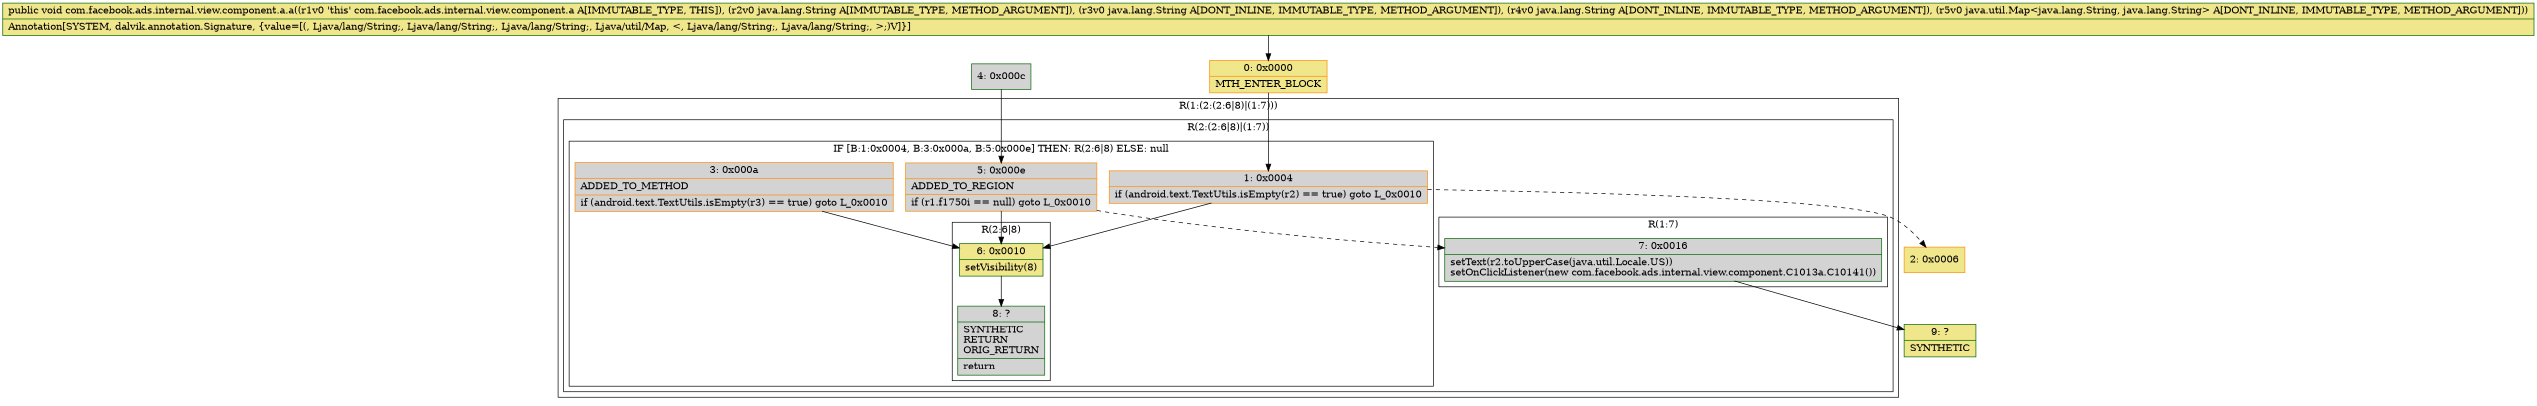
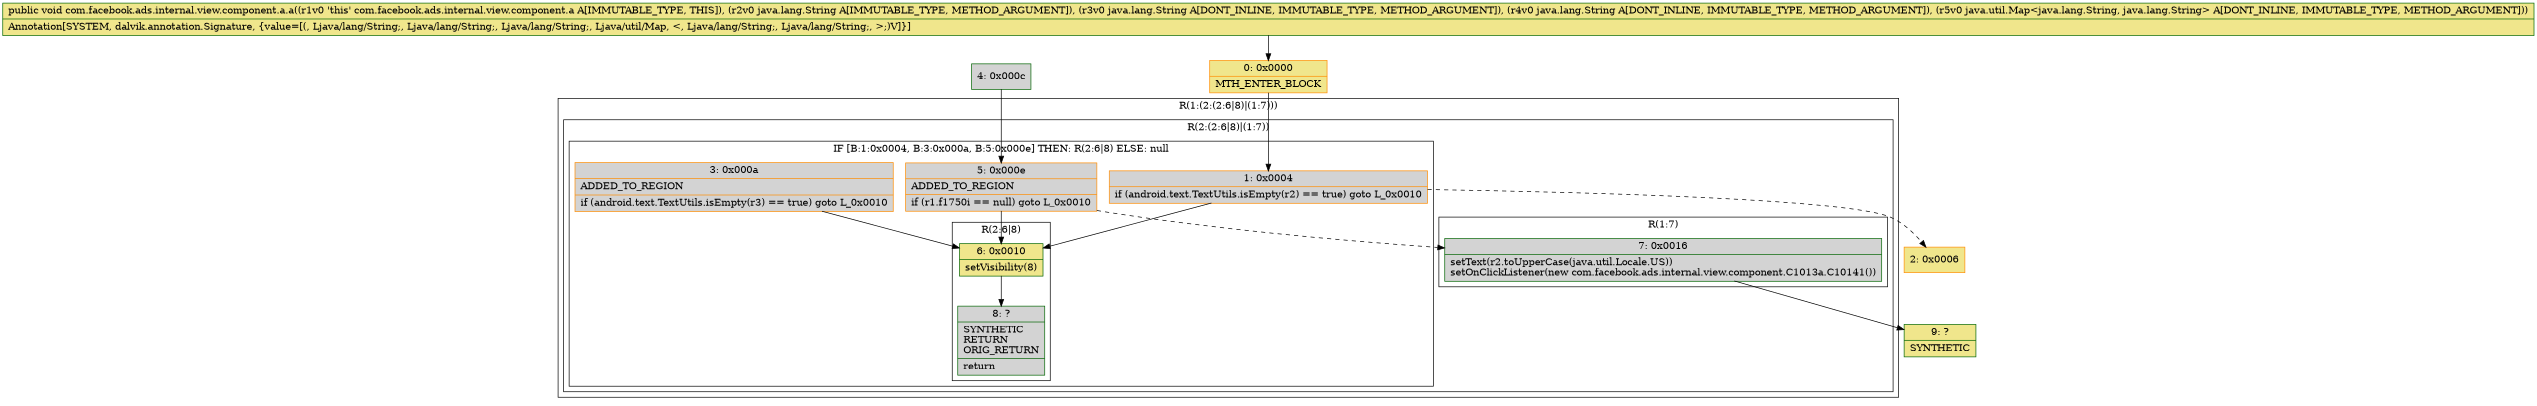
(635, 186) -> (632, 186)
